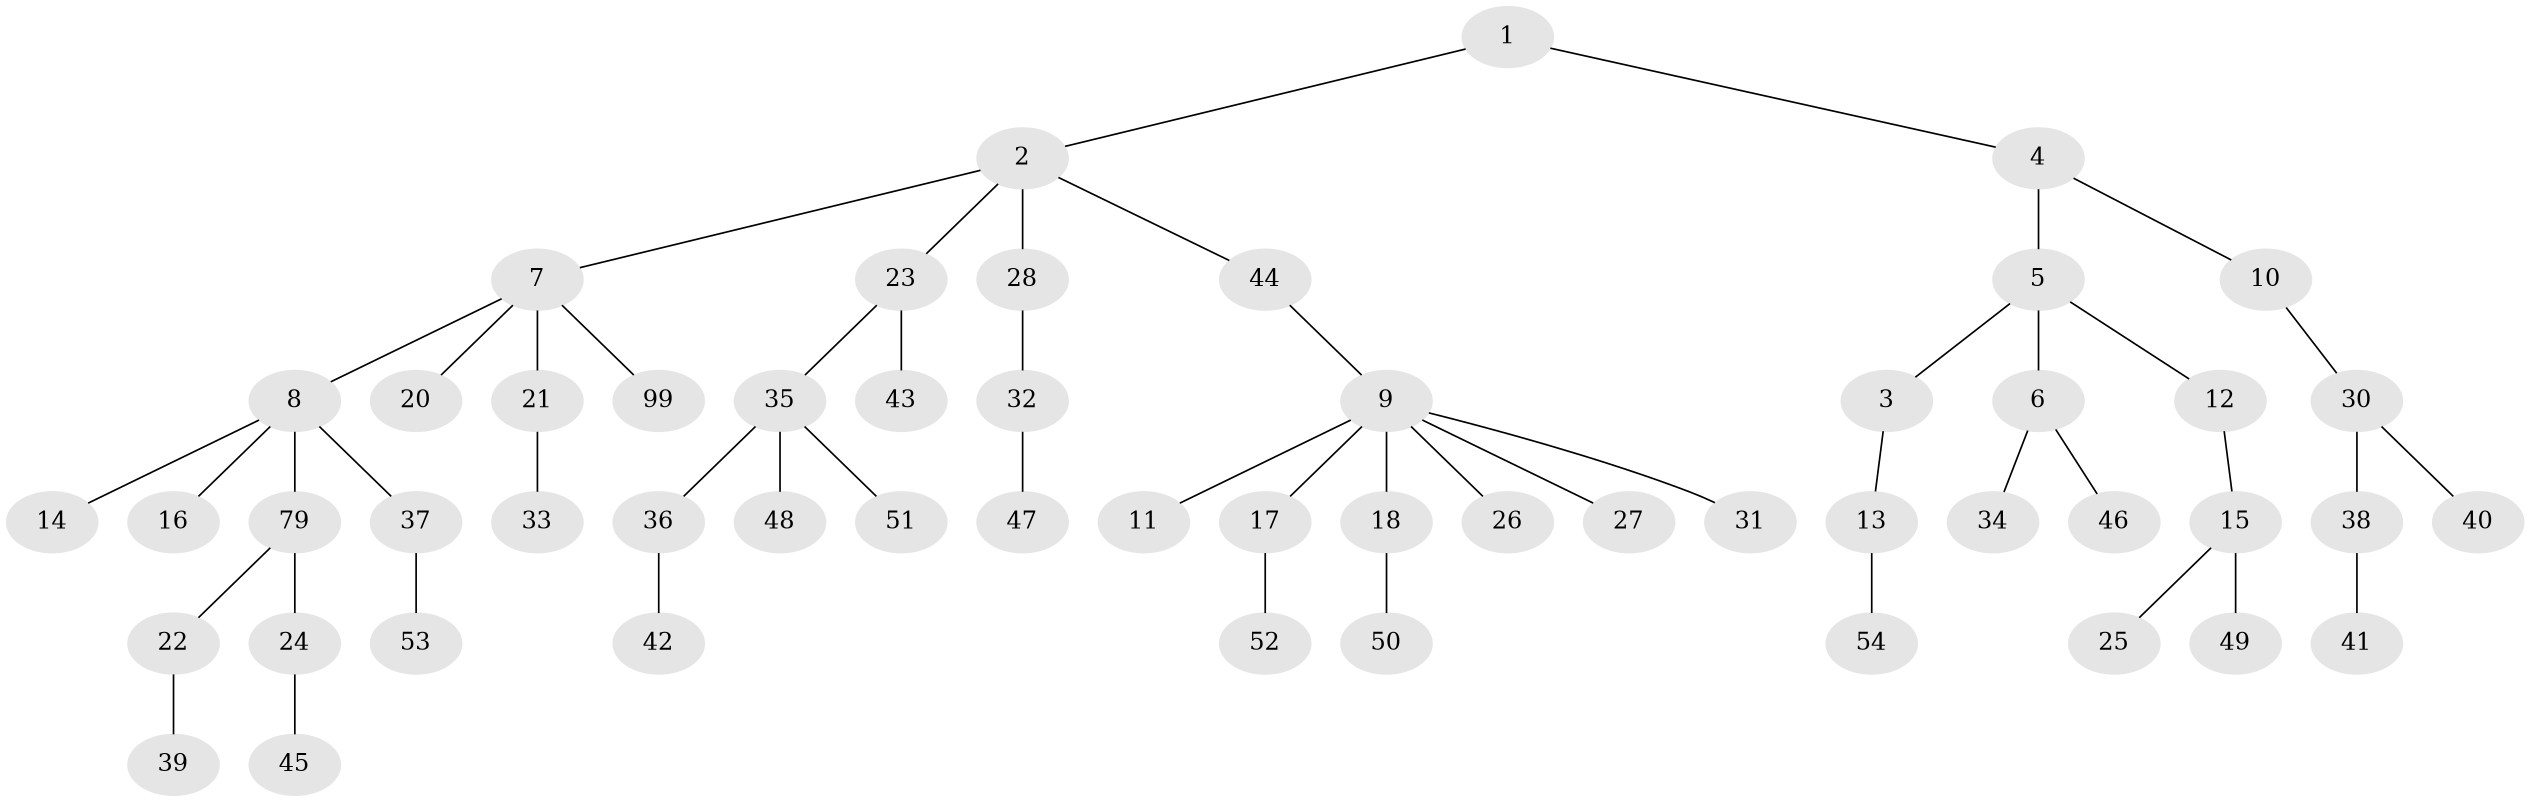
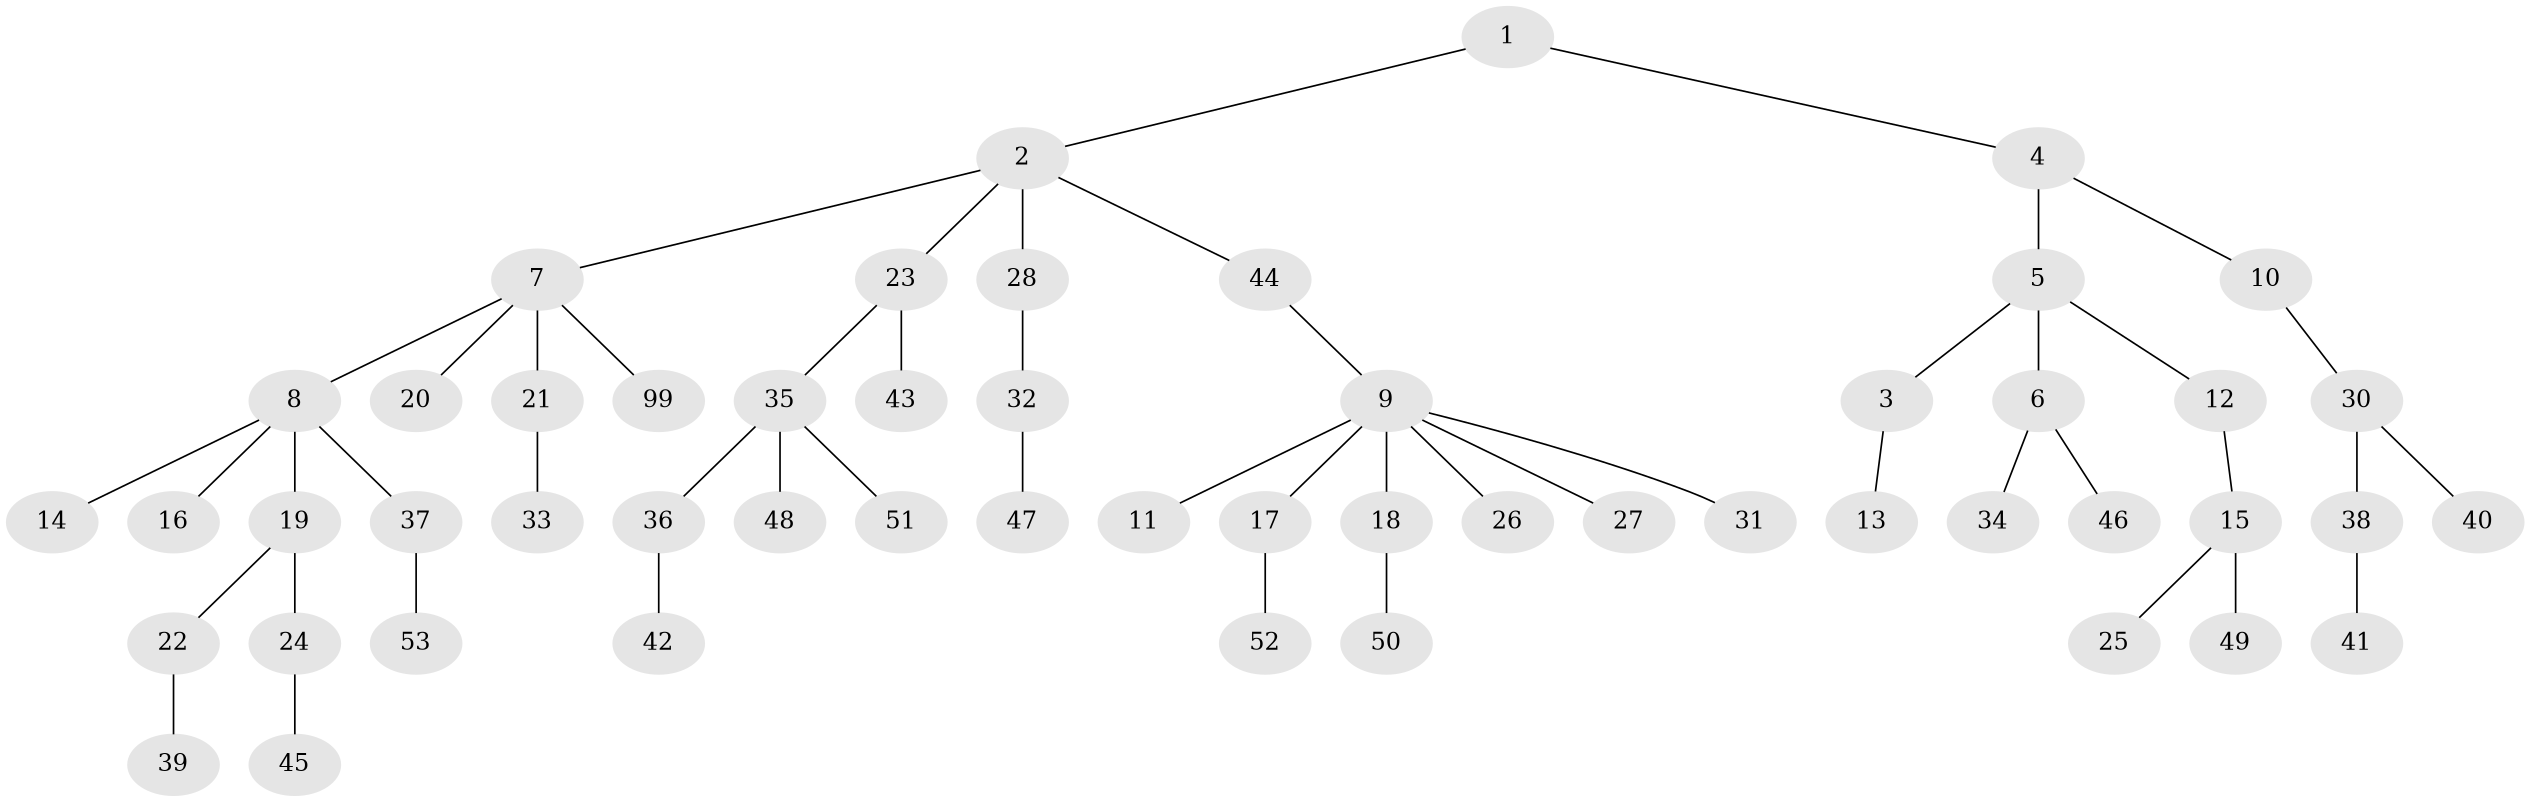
(295, 522) -> (295, 522)
(1872, 644) -> none
